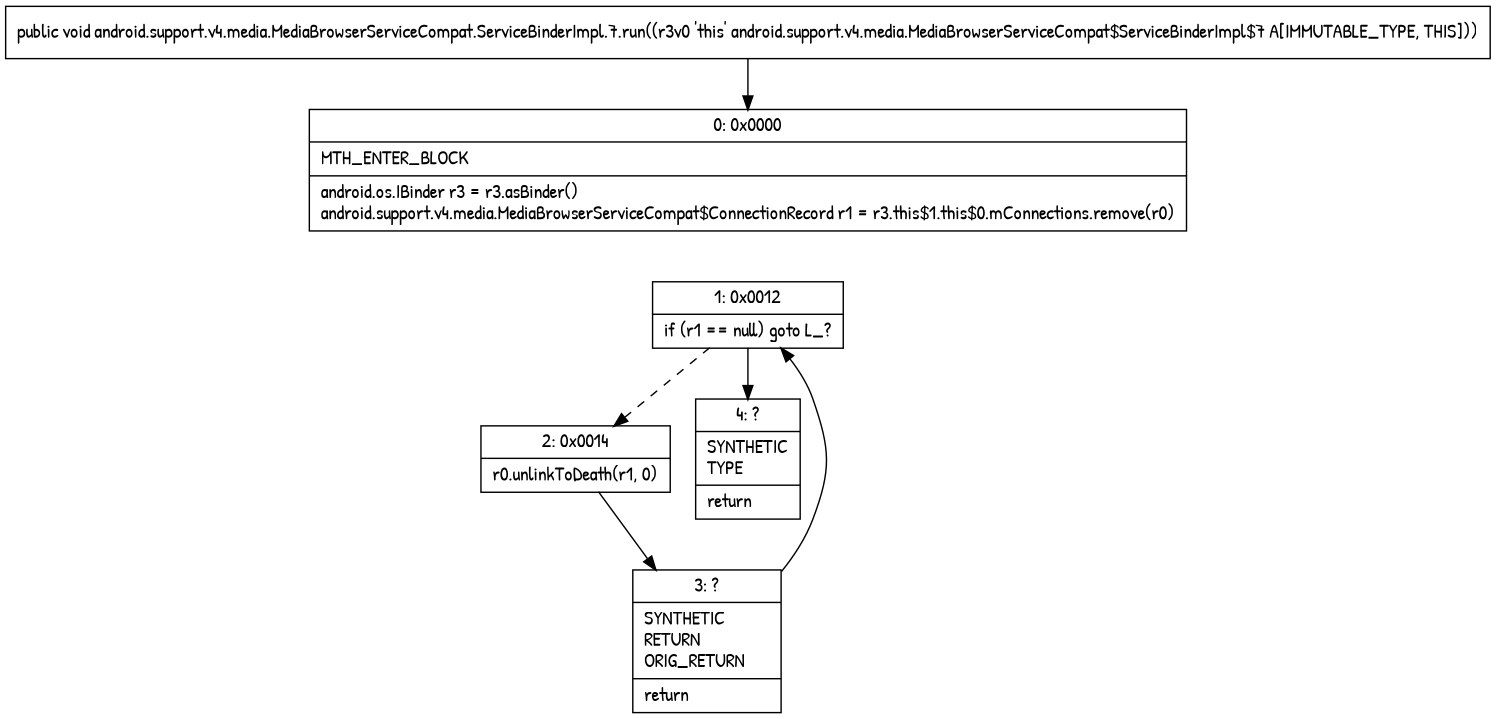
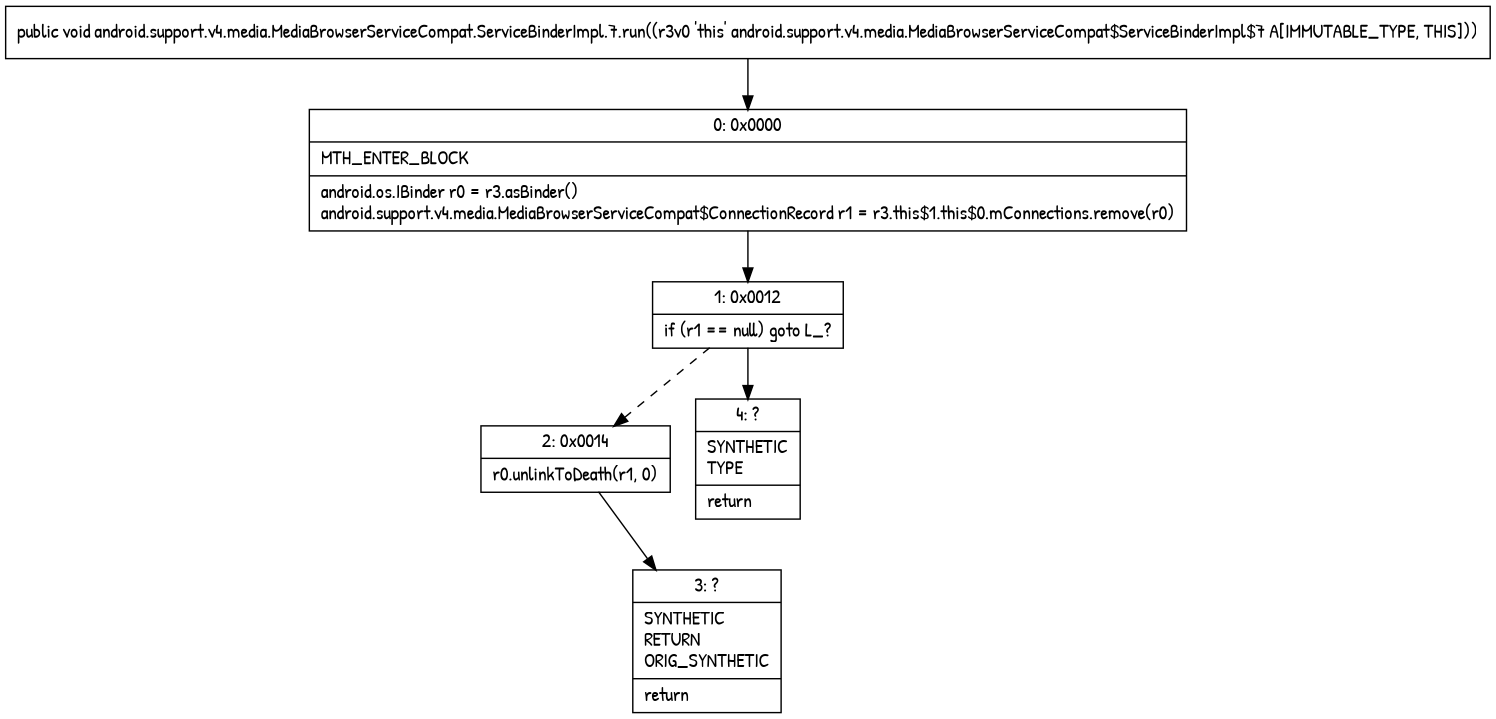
(450, 192) -> (450, 192)
(826, 467) -> (748, 249)
(695, 661) -> (707, 661)
